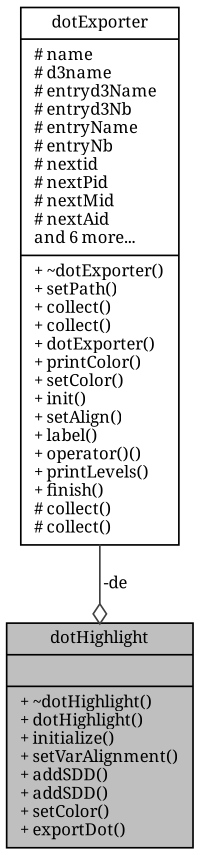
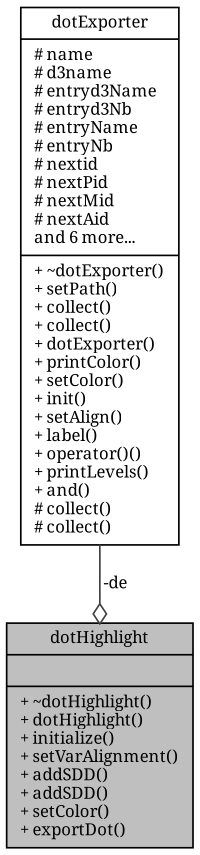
(70, 491) -> (62, 491)
